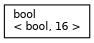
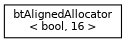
(47, 21) -> (63, 21)
